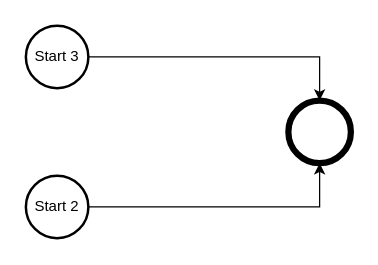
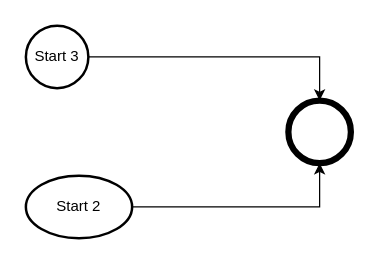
(57, 207) -> (79, 207)
